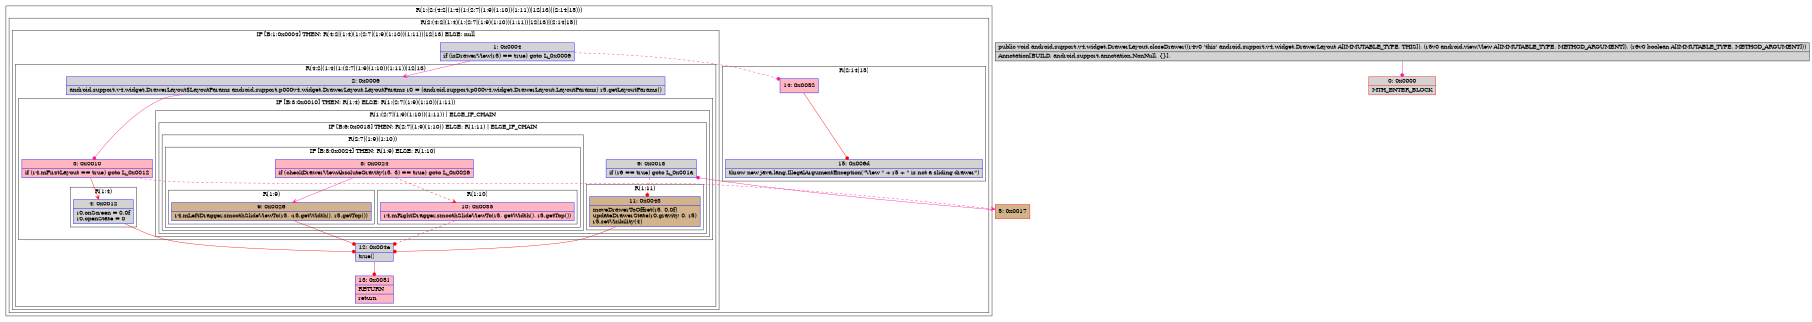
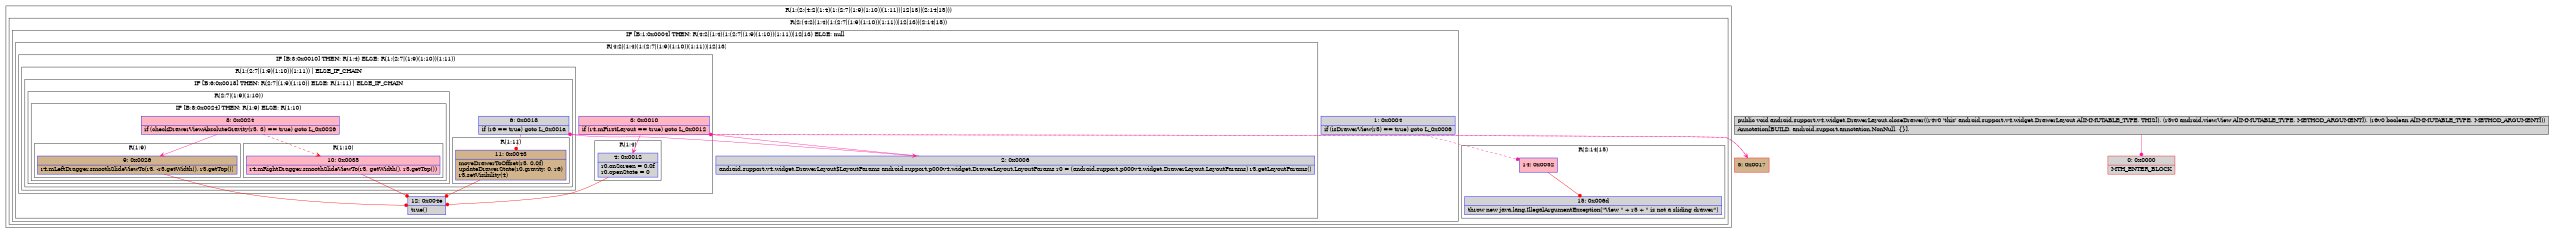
(438, 68) -> (741, 143)
(93, 184) -> (637, 143)
(645, 216) -> (511, 169)
(426, 232) -> (383, 185)
(374, 290) -> none
